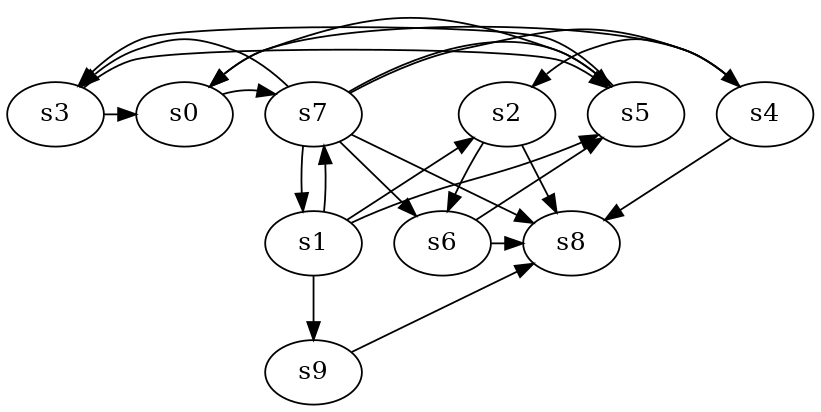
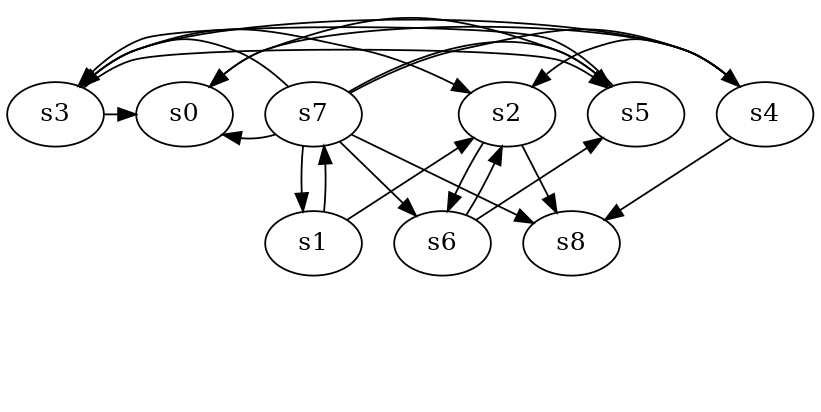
none -> (420, 20)
none -> (265, 31)
(240, 91) -> (258, 138)
(478, 178) -> none
(498, 243) -> (483, 186)
(314, 372) -> none
